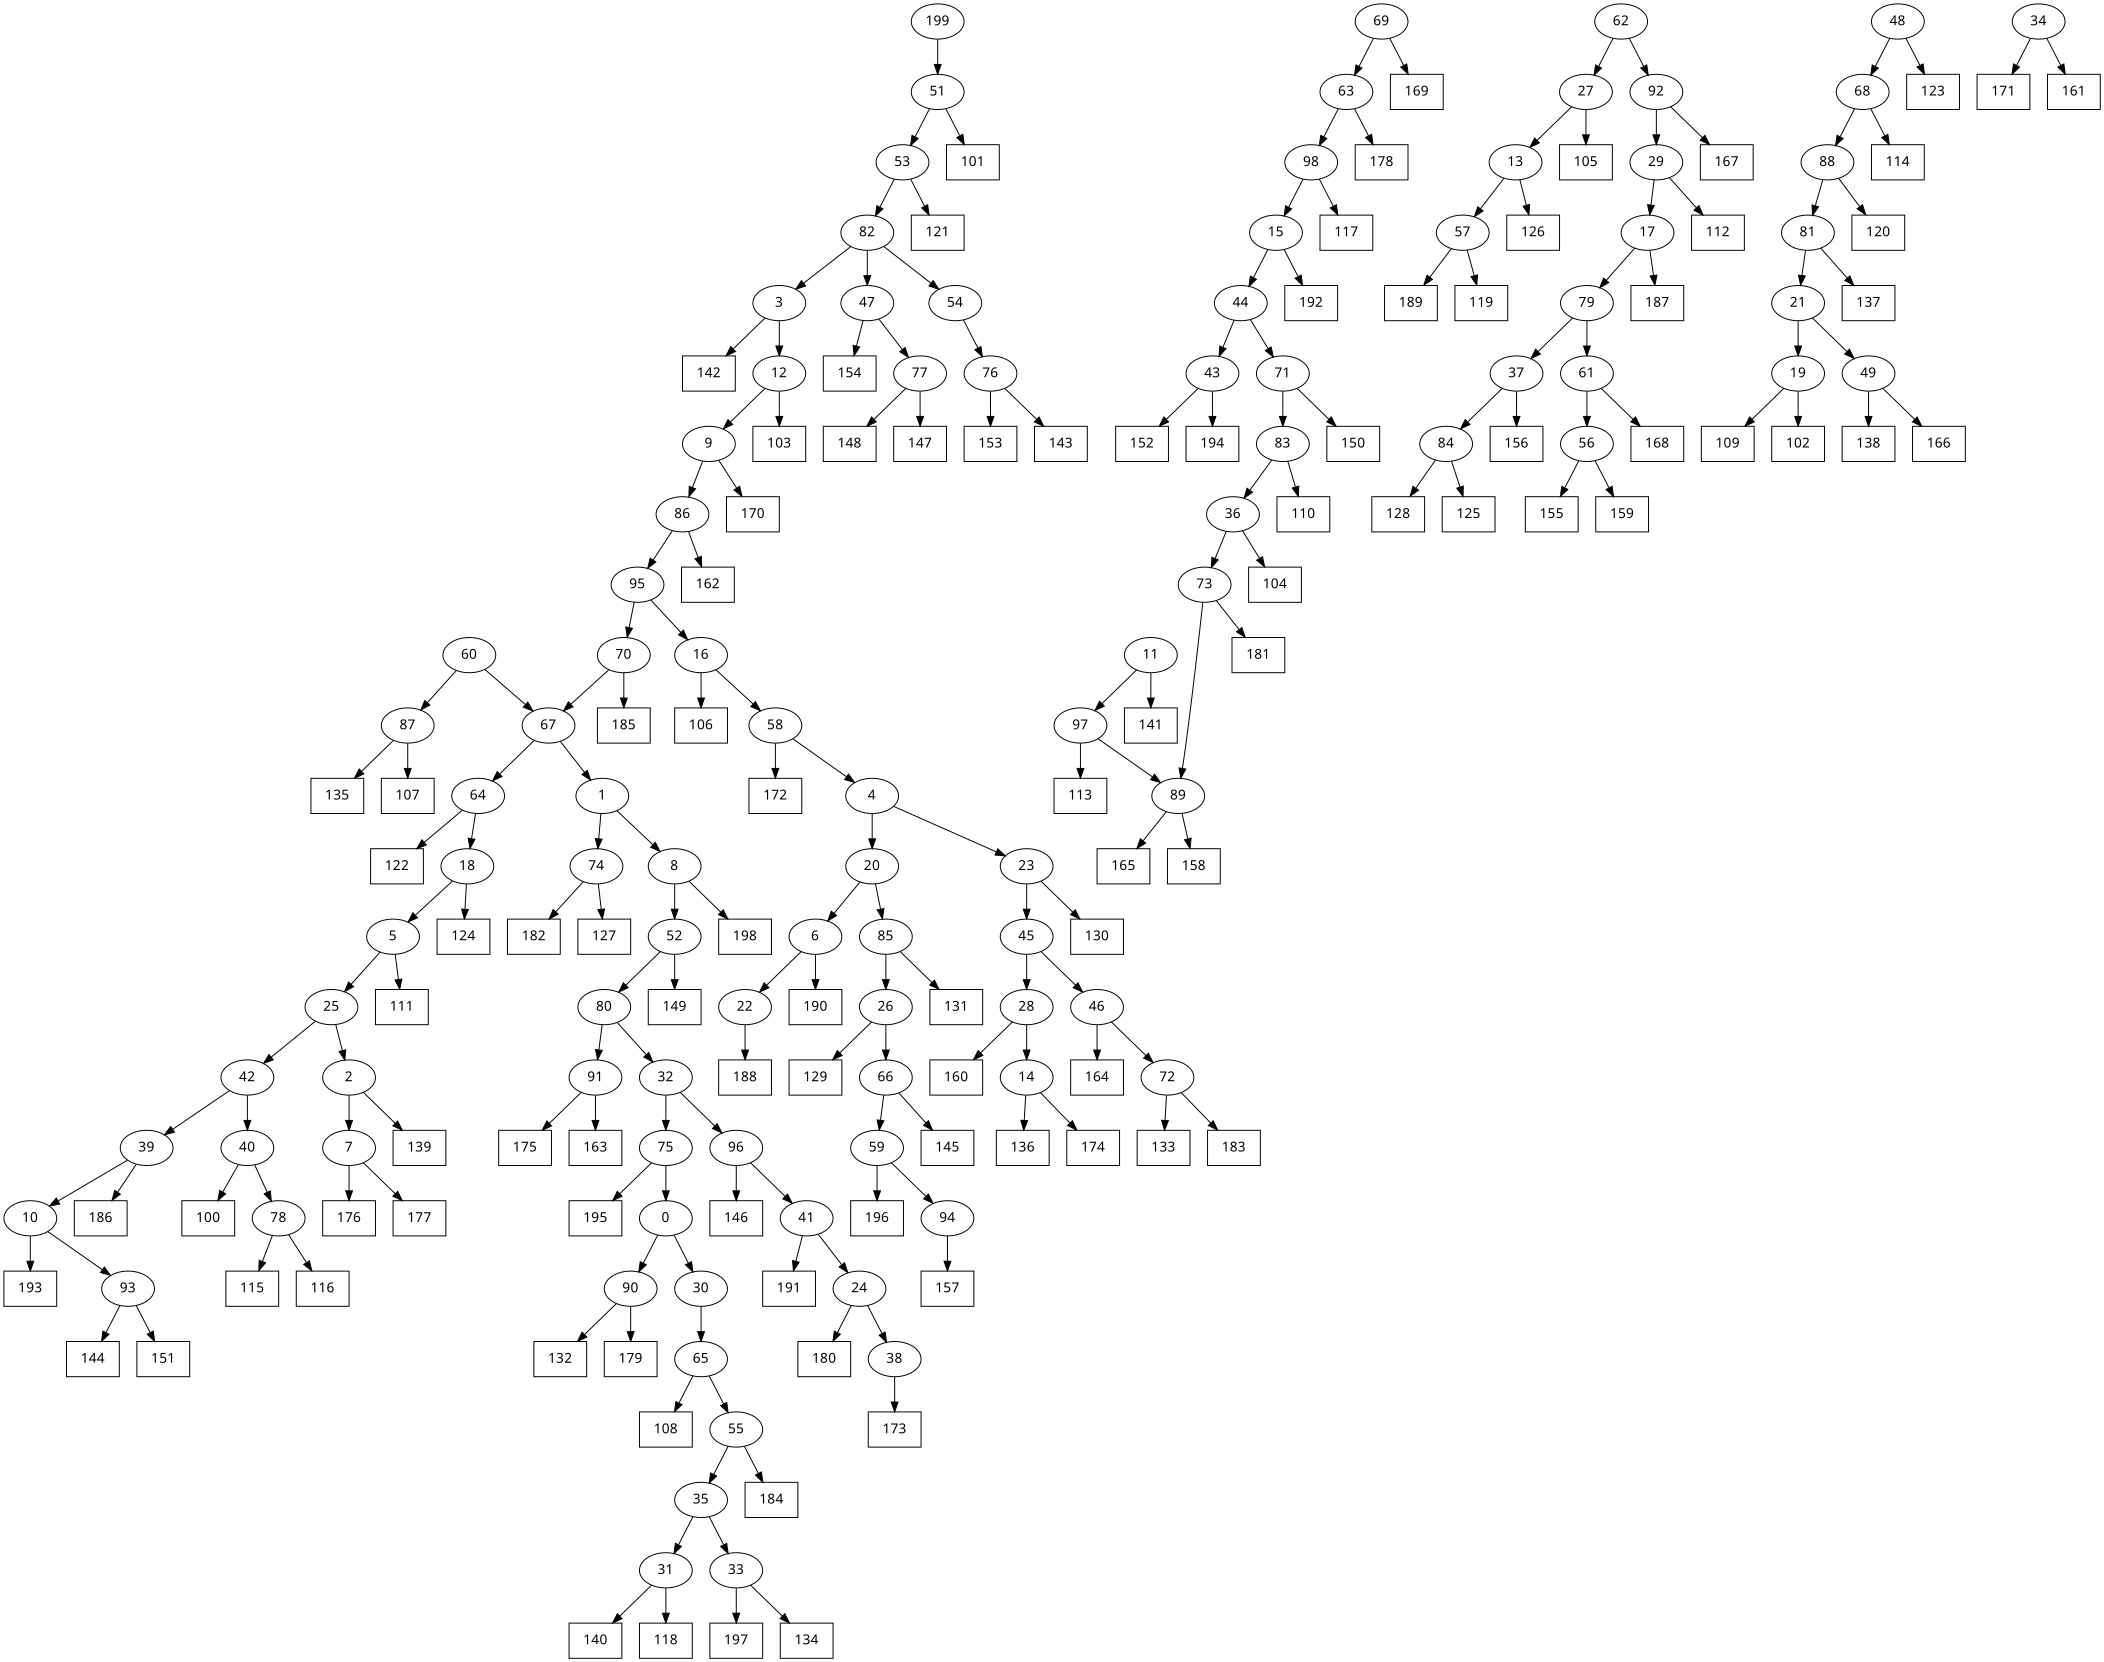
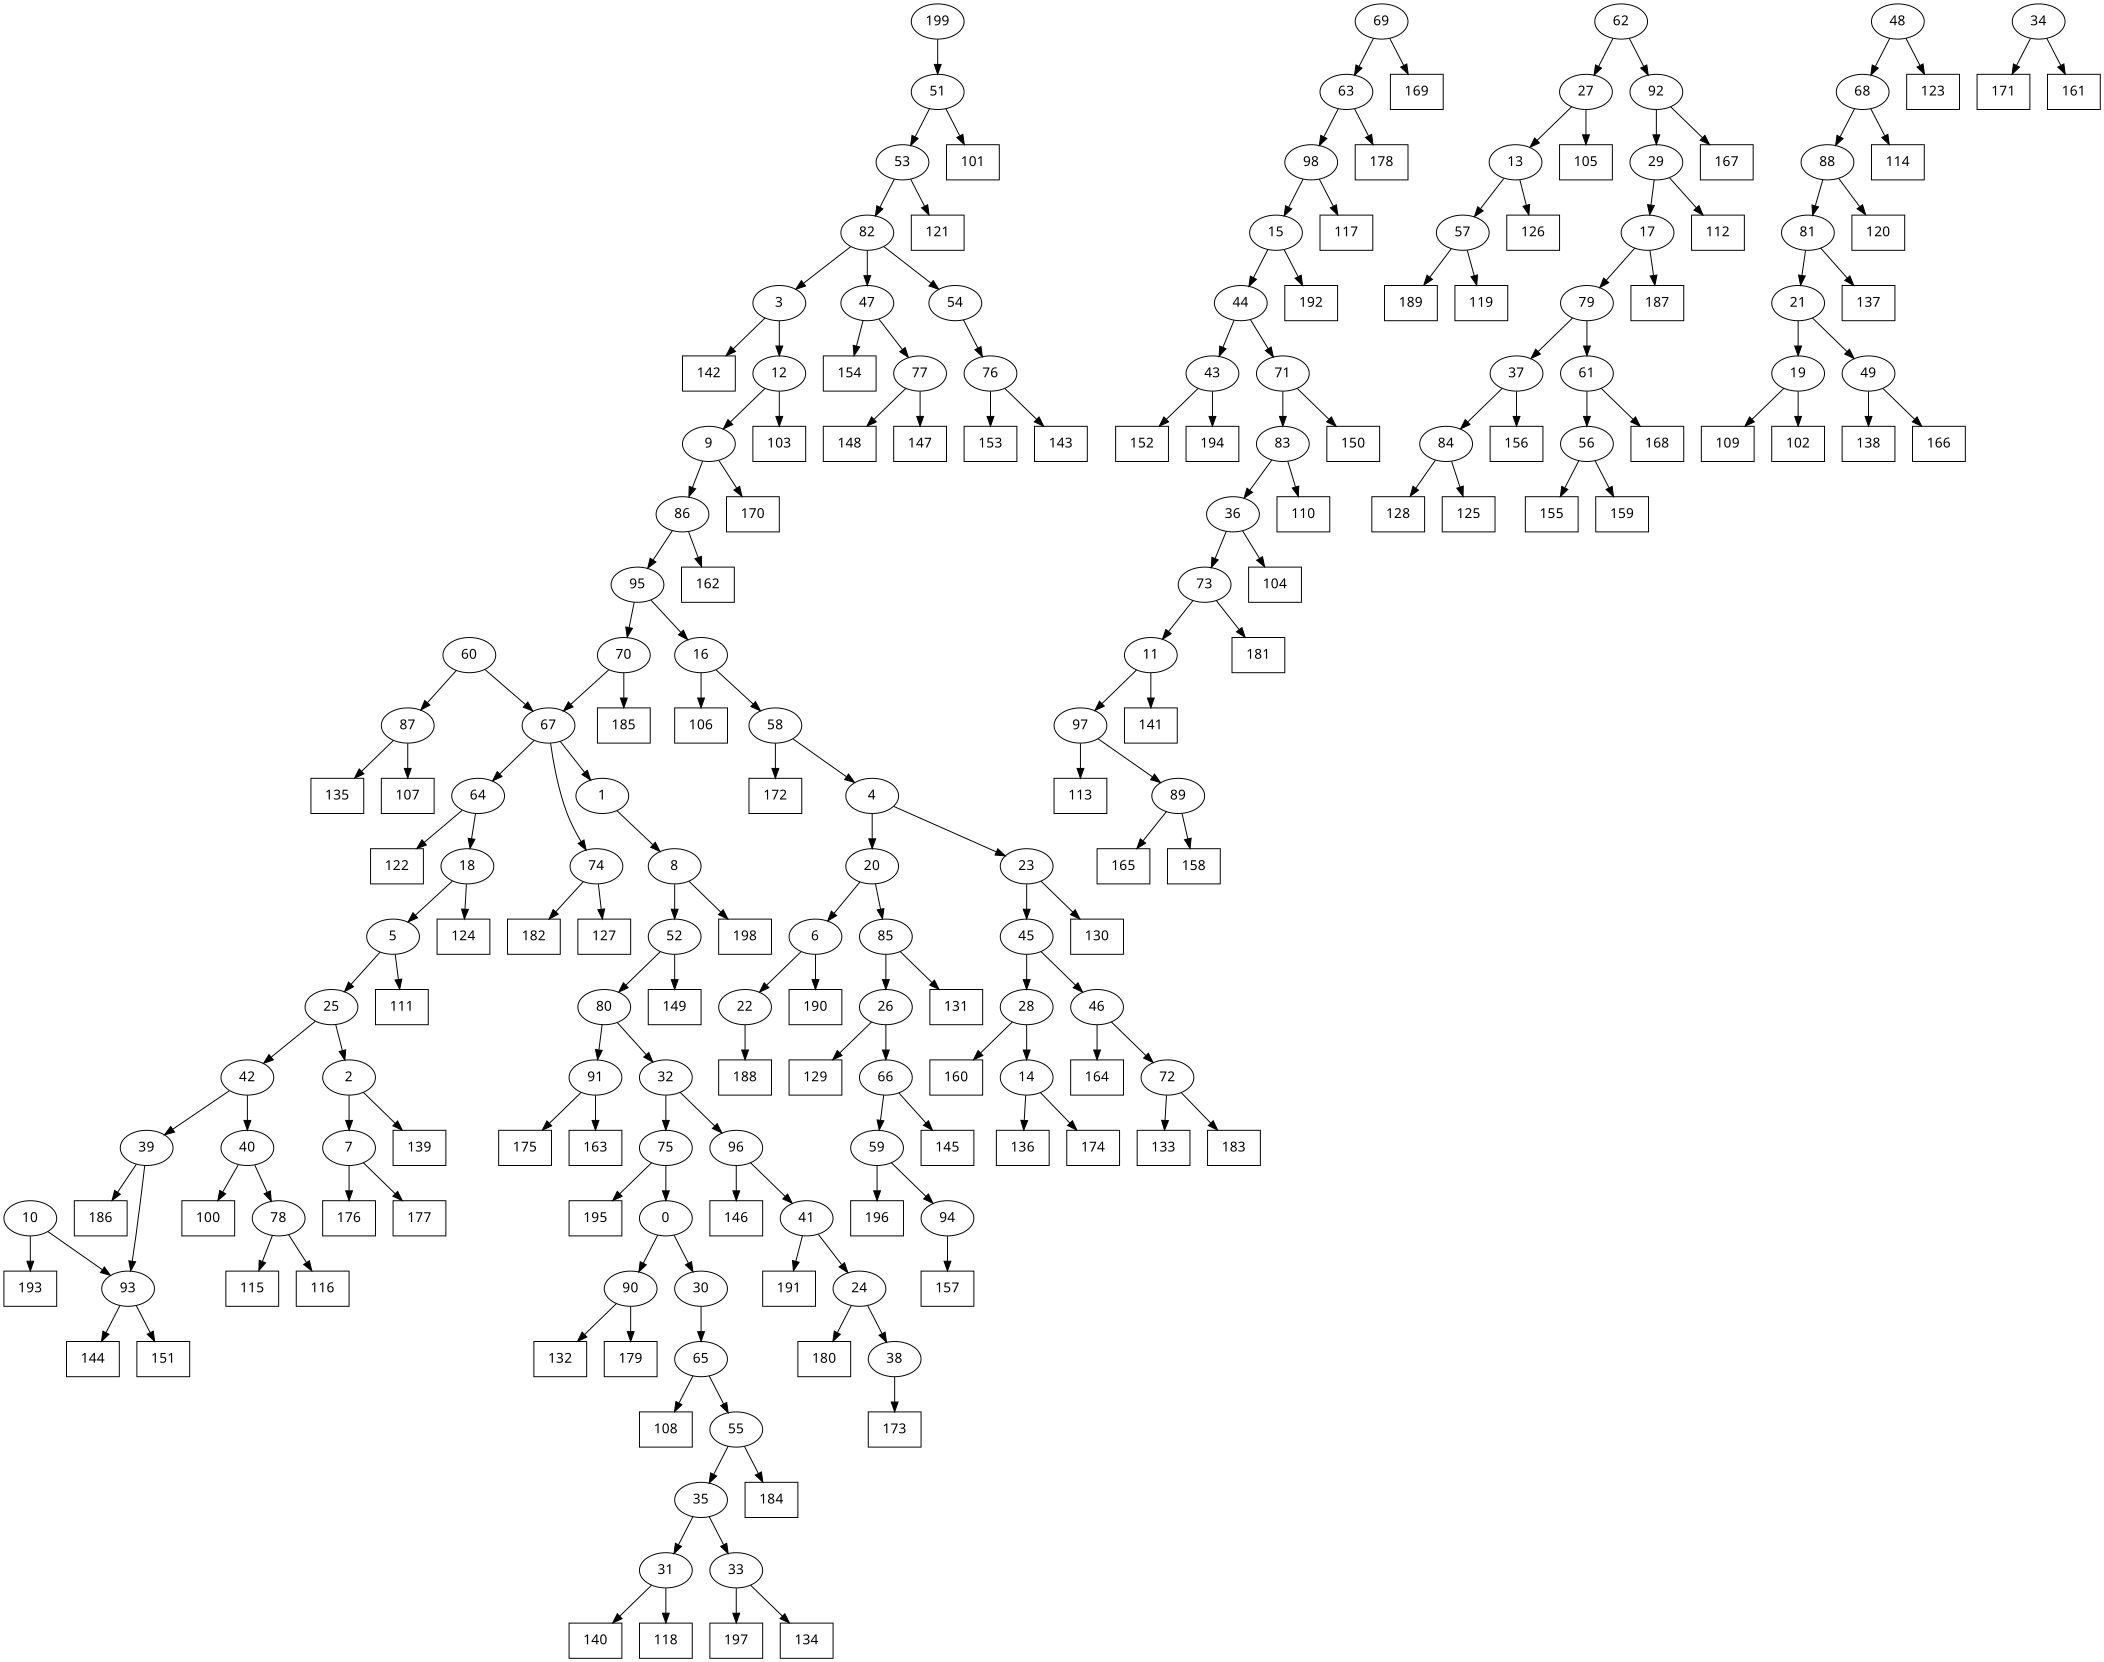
(1193, 686) -> (1181, 616)
(600, 826) -> (561, 794)
(93, 1181) -> (139, 1213)
